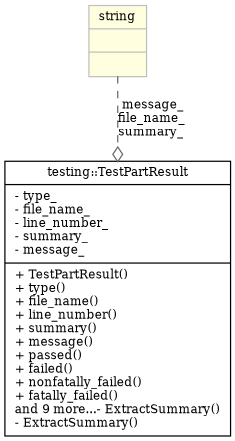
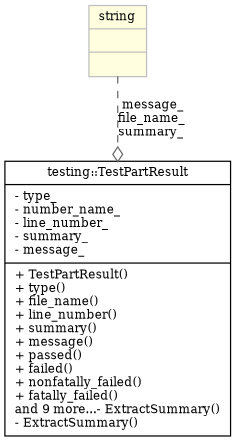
(53, 210) -> (68, 210)
